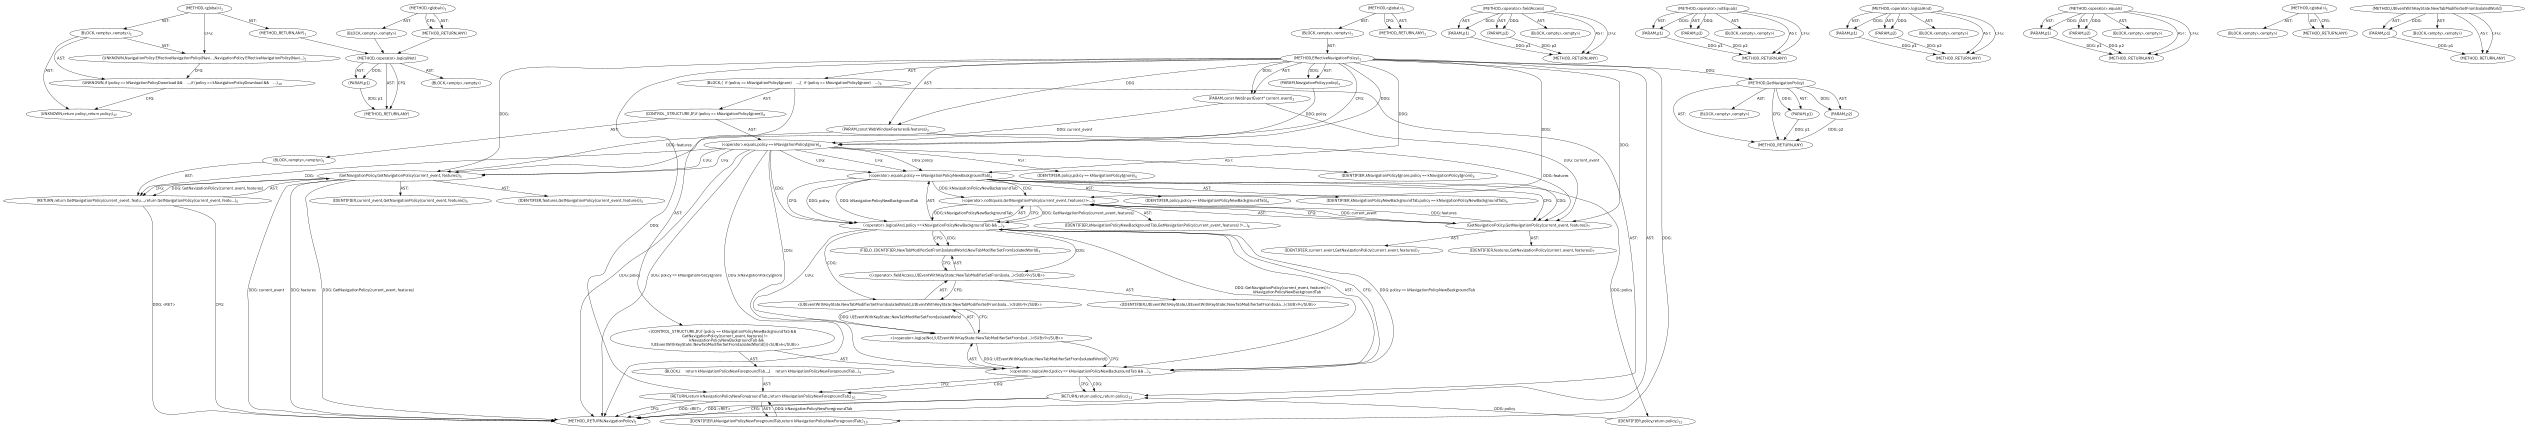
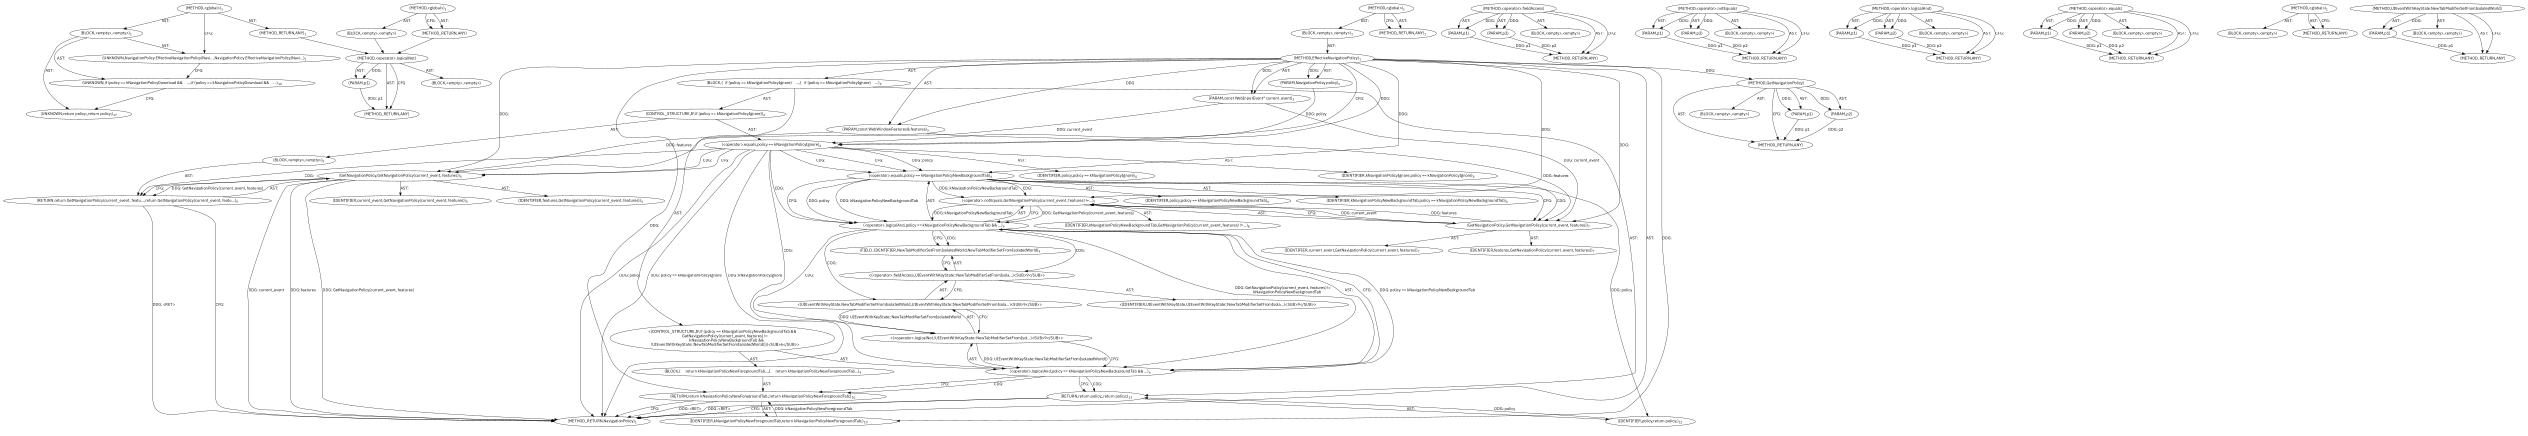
none -> (1374, 409)
